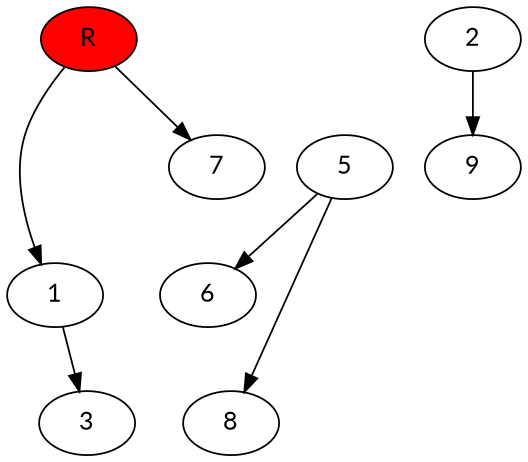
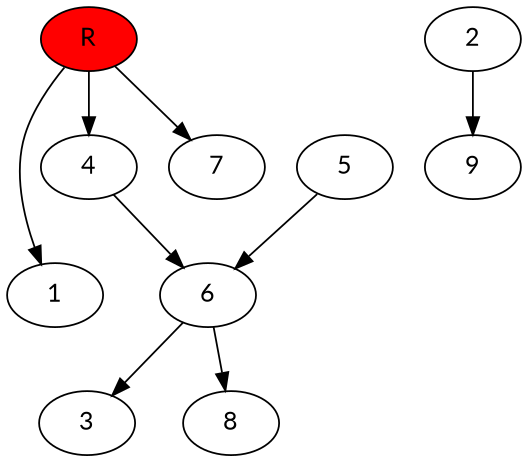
none -> (89, 167)
(292, 287) -> (218, 350)
(69, 350) -> (154, 353)
